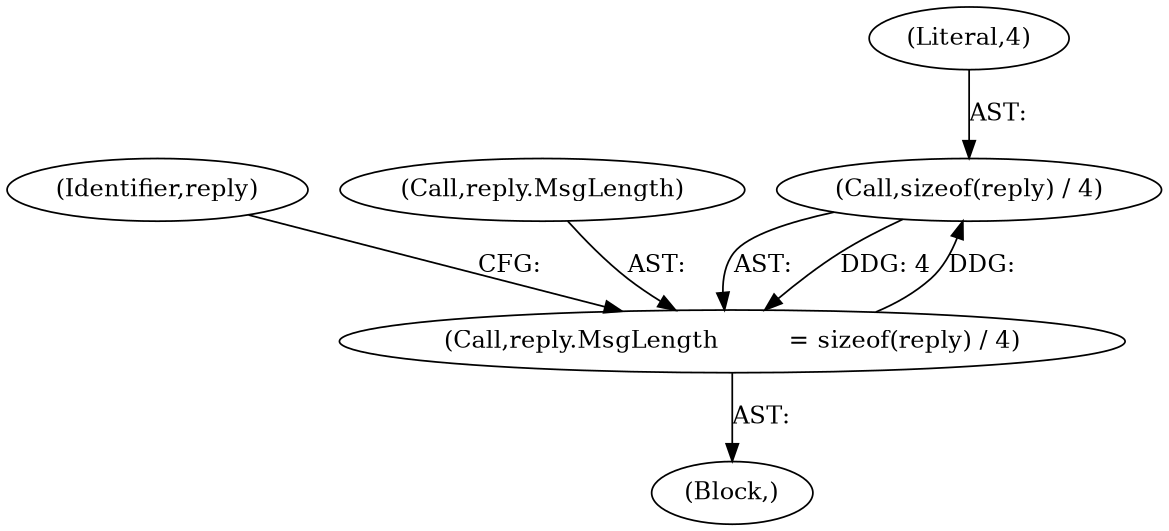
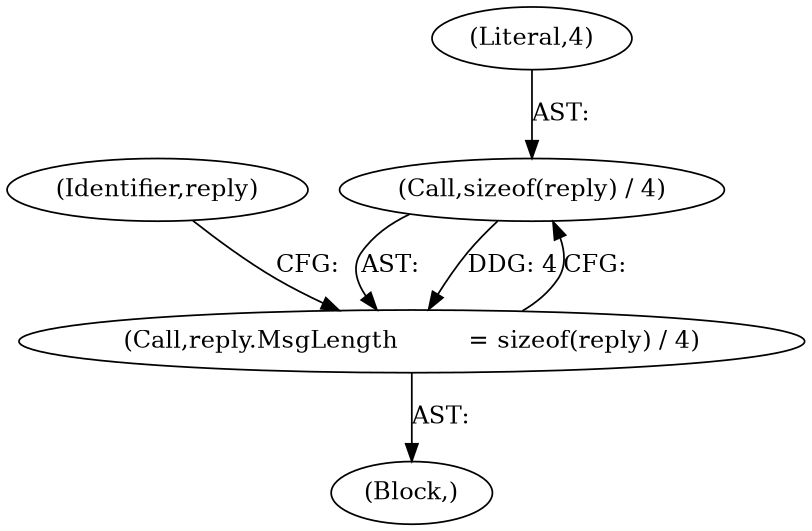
(542, 190) -> none
(986, 266) -> (599, 266)
